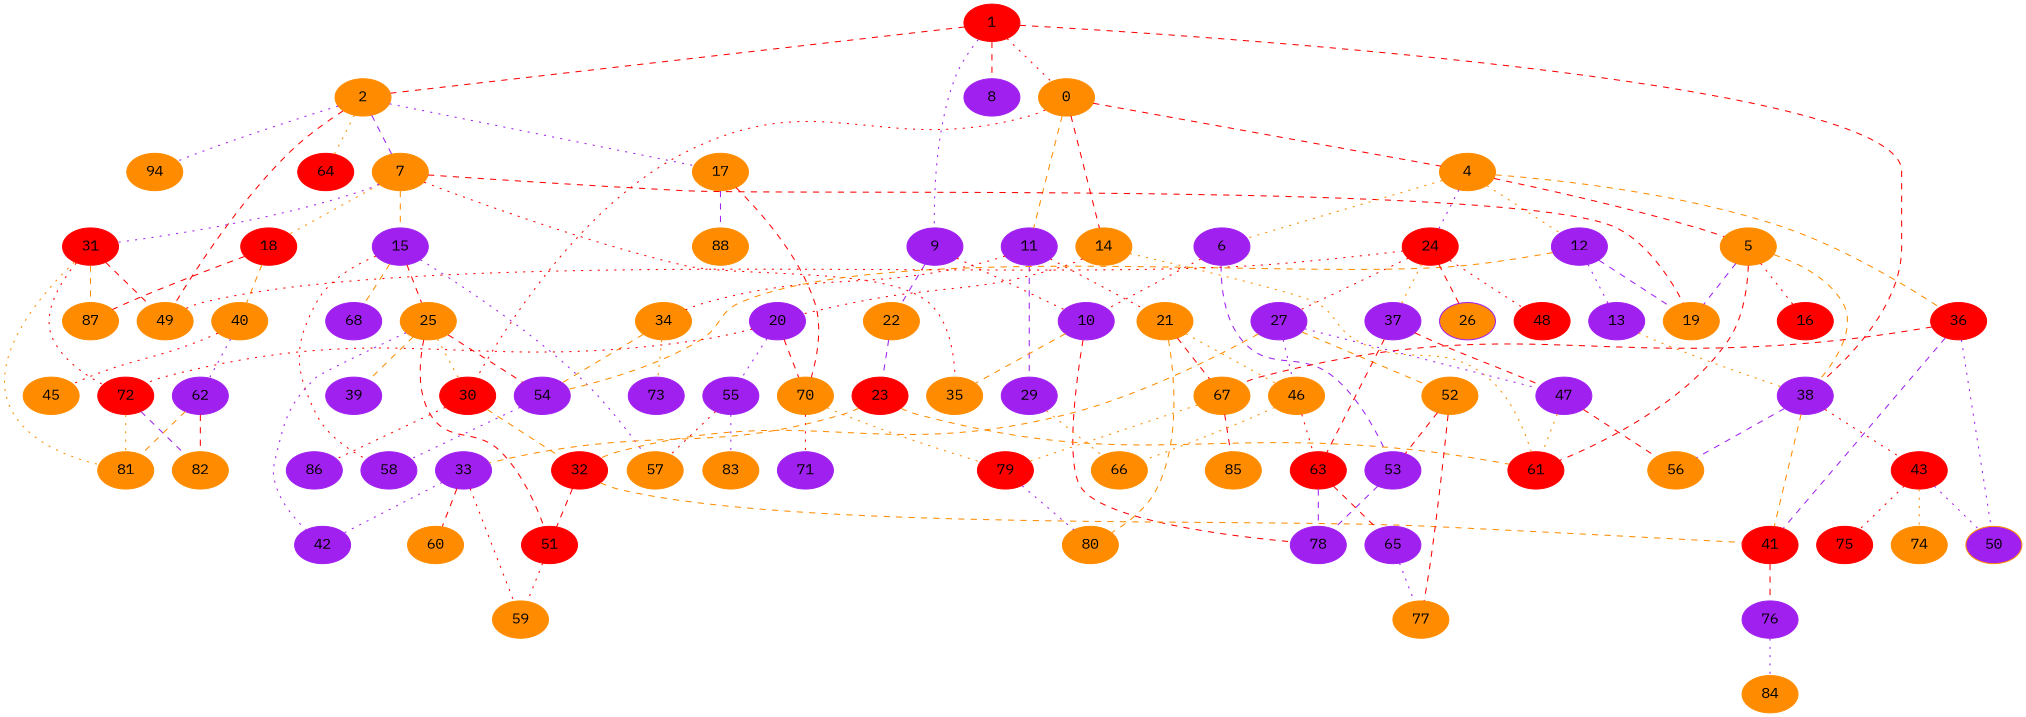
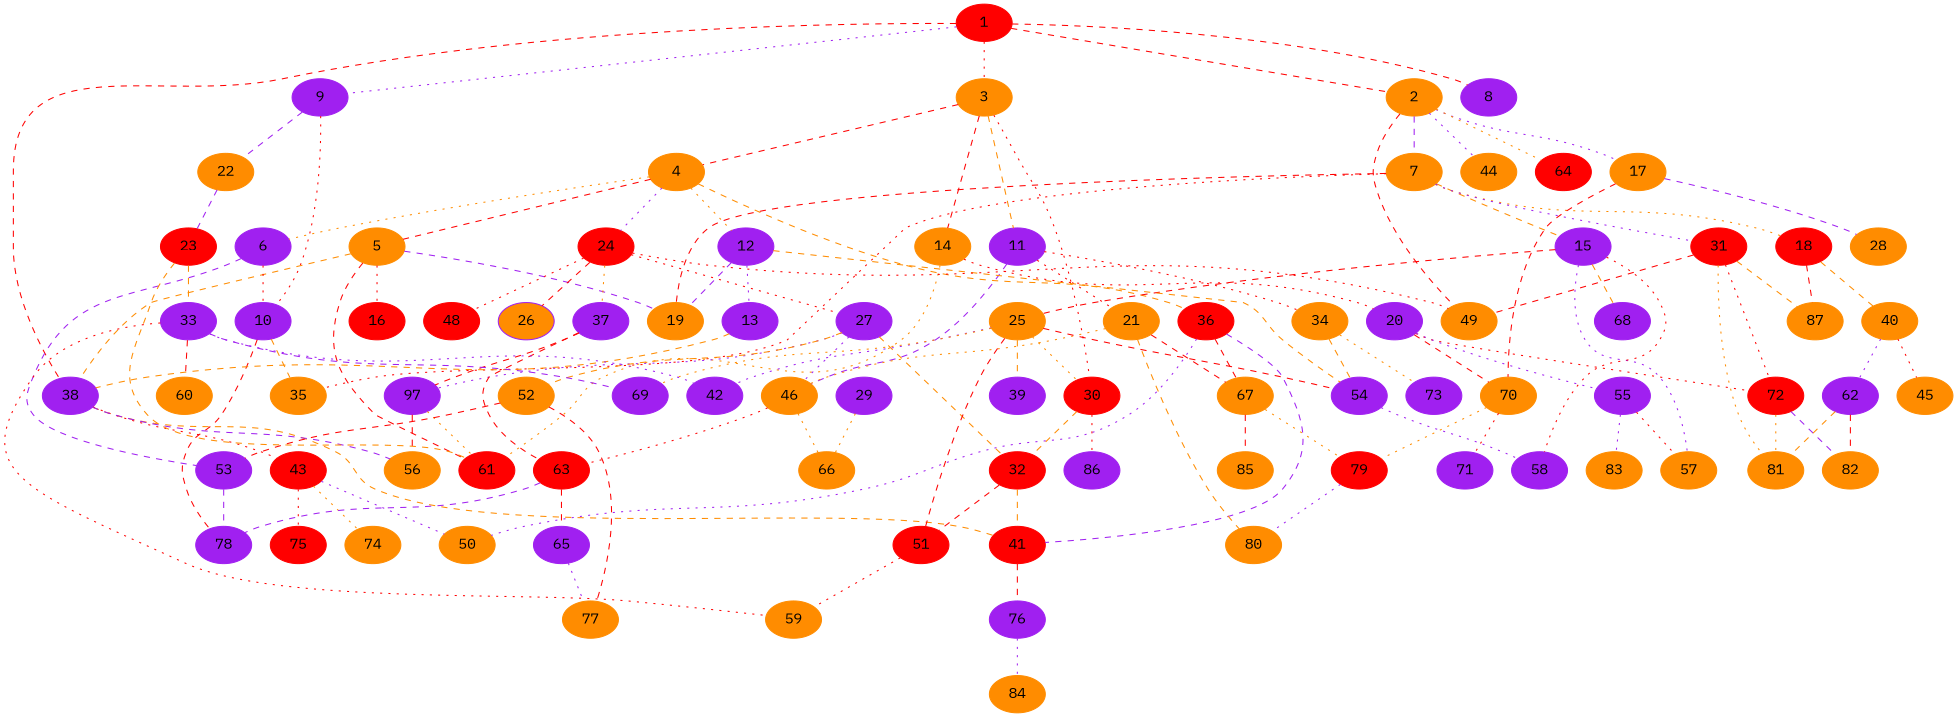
(1067, 97) -> (984, 97)
(155, 172) -> (1489, 172)
(720, 247) -> (1878, 247)
(1029, 321) -> (918, 350)
(1702, 359) -> (302, 365)
none -> (640, 396)
(1564, 396) -> (412, 396)
(1994, 545) -> (467, 545)
